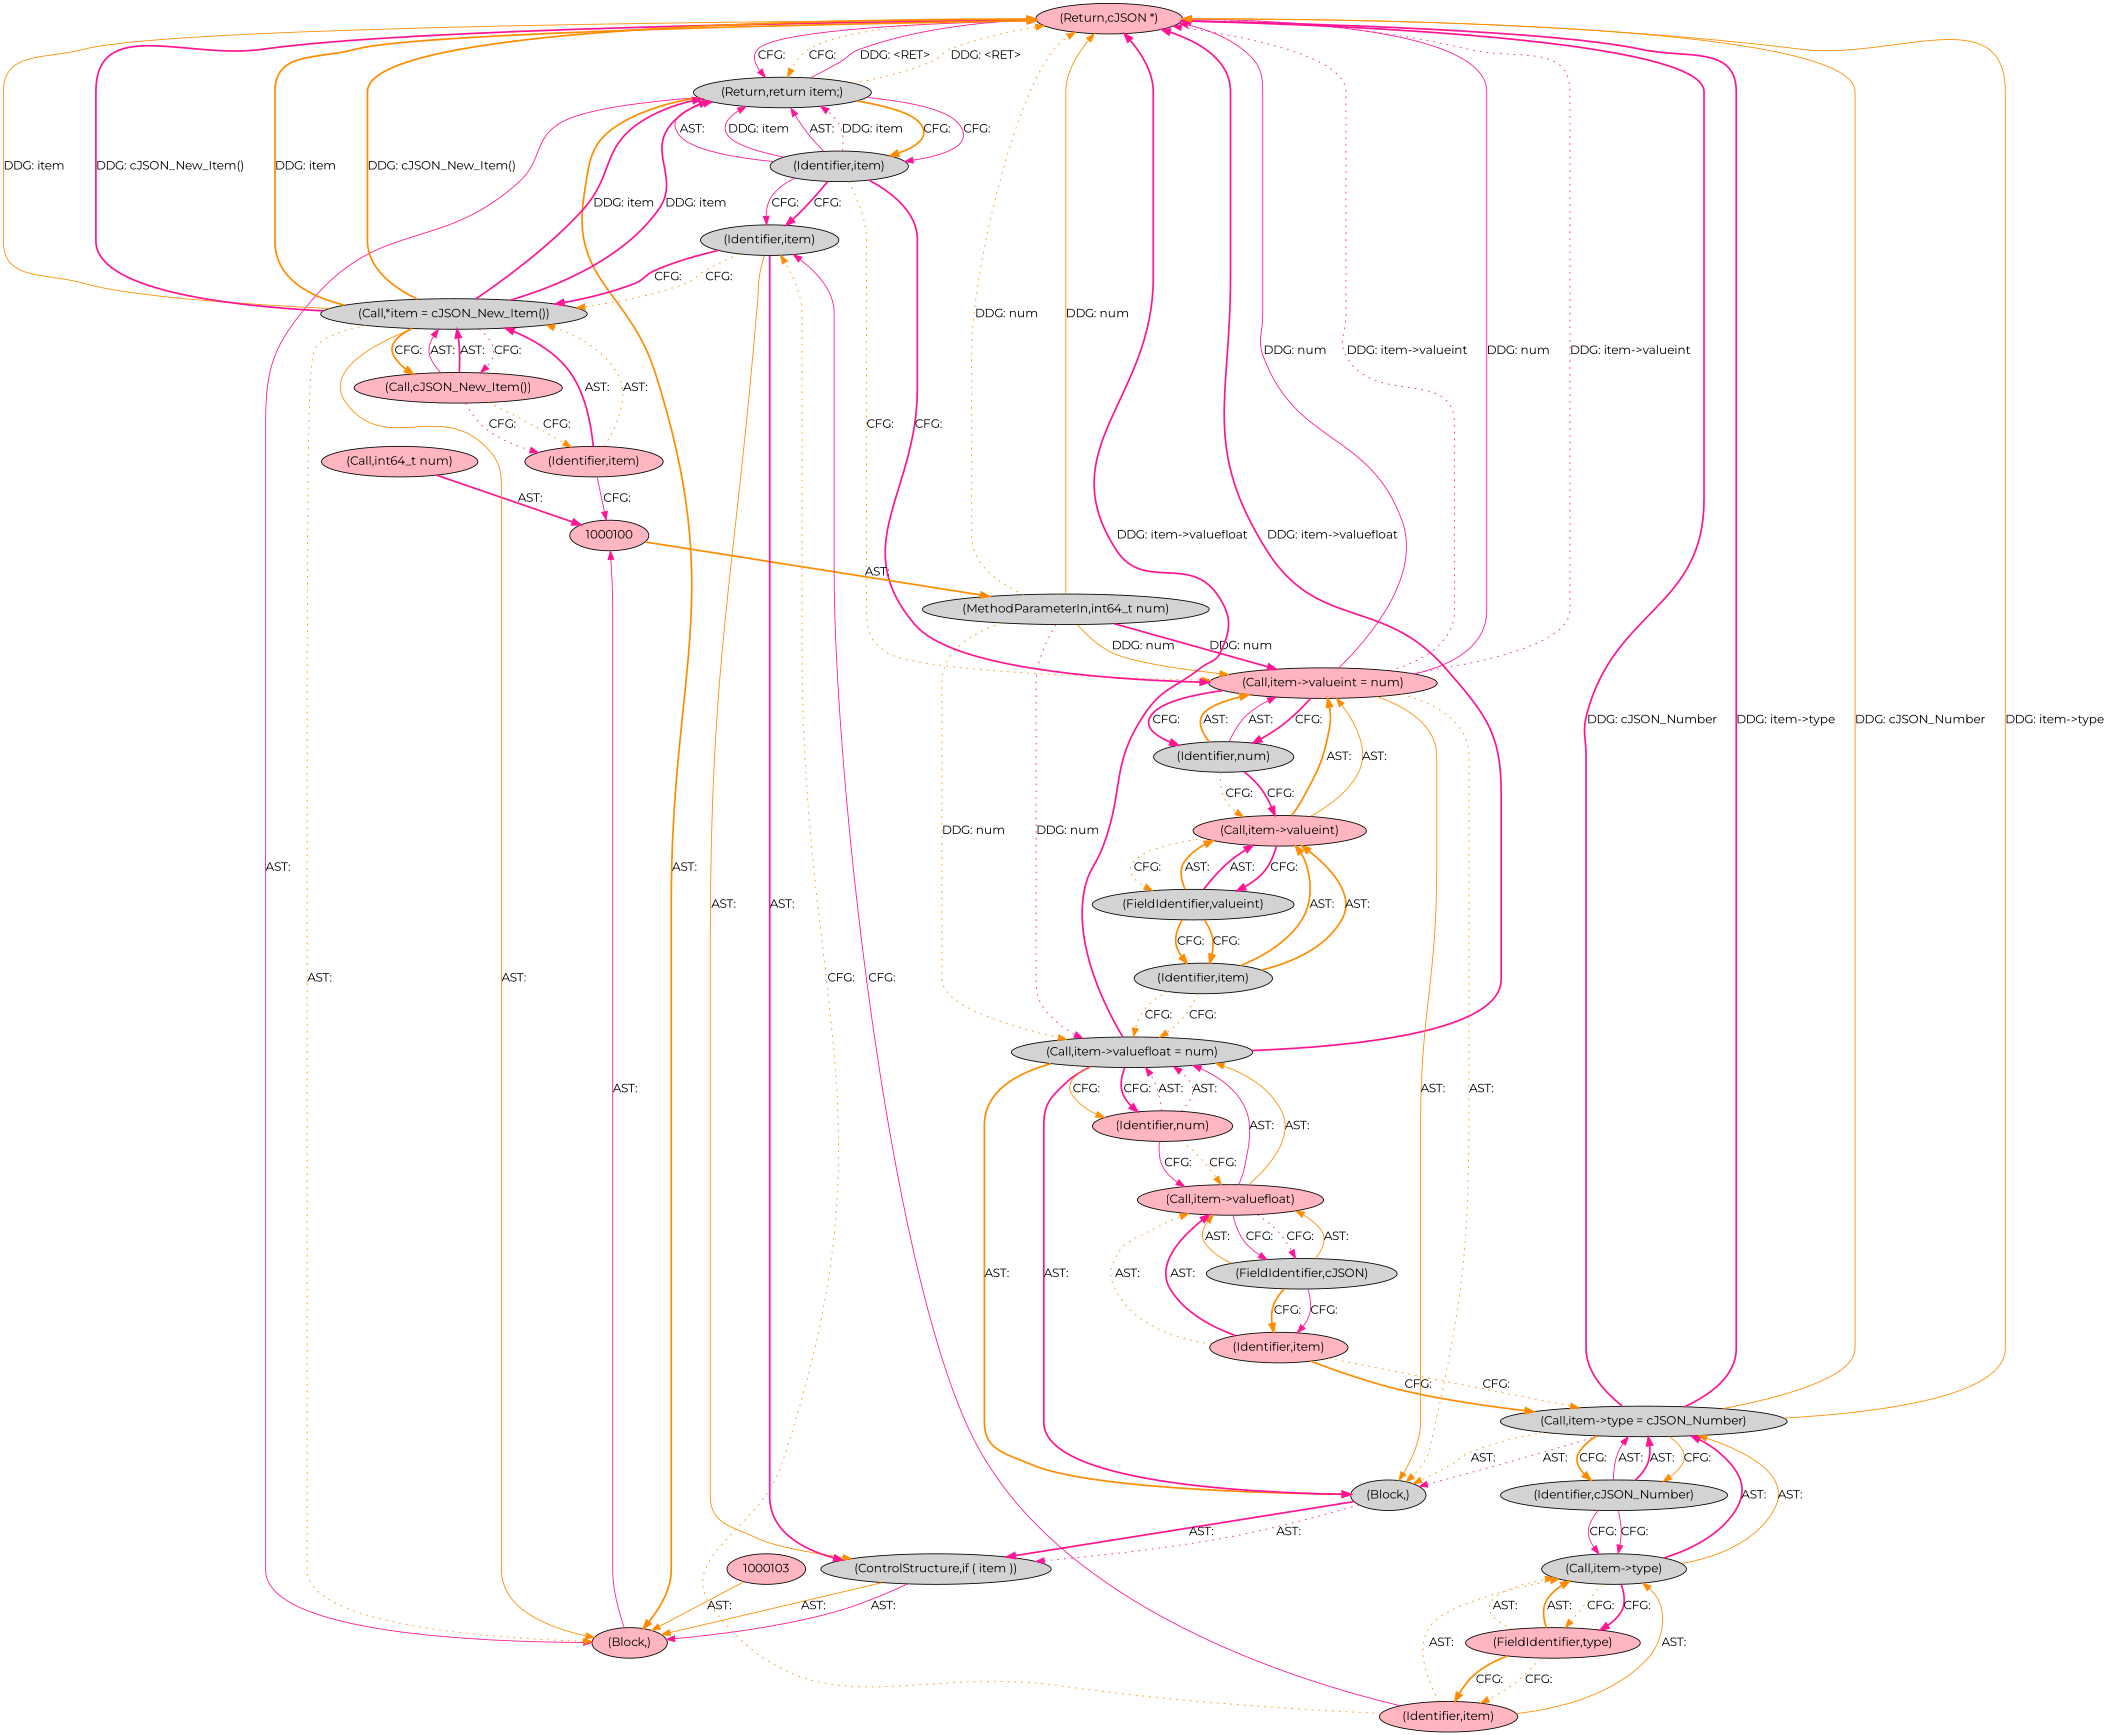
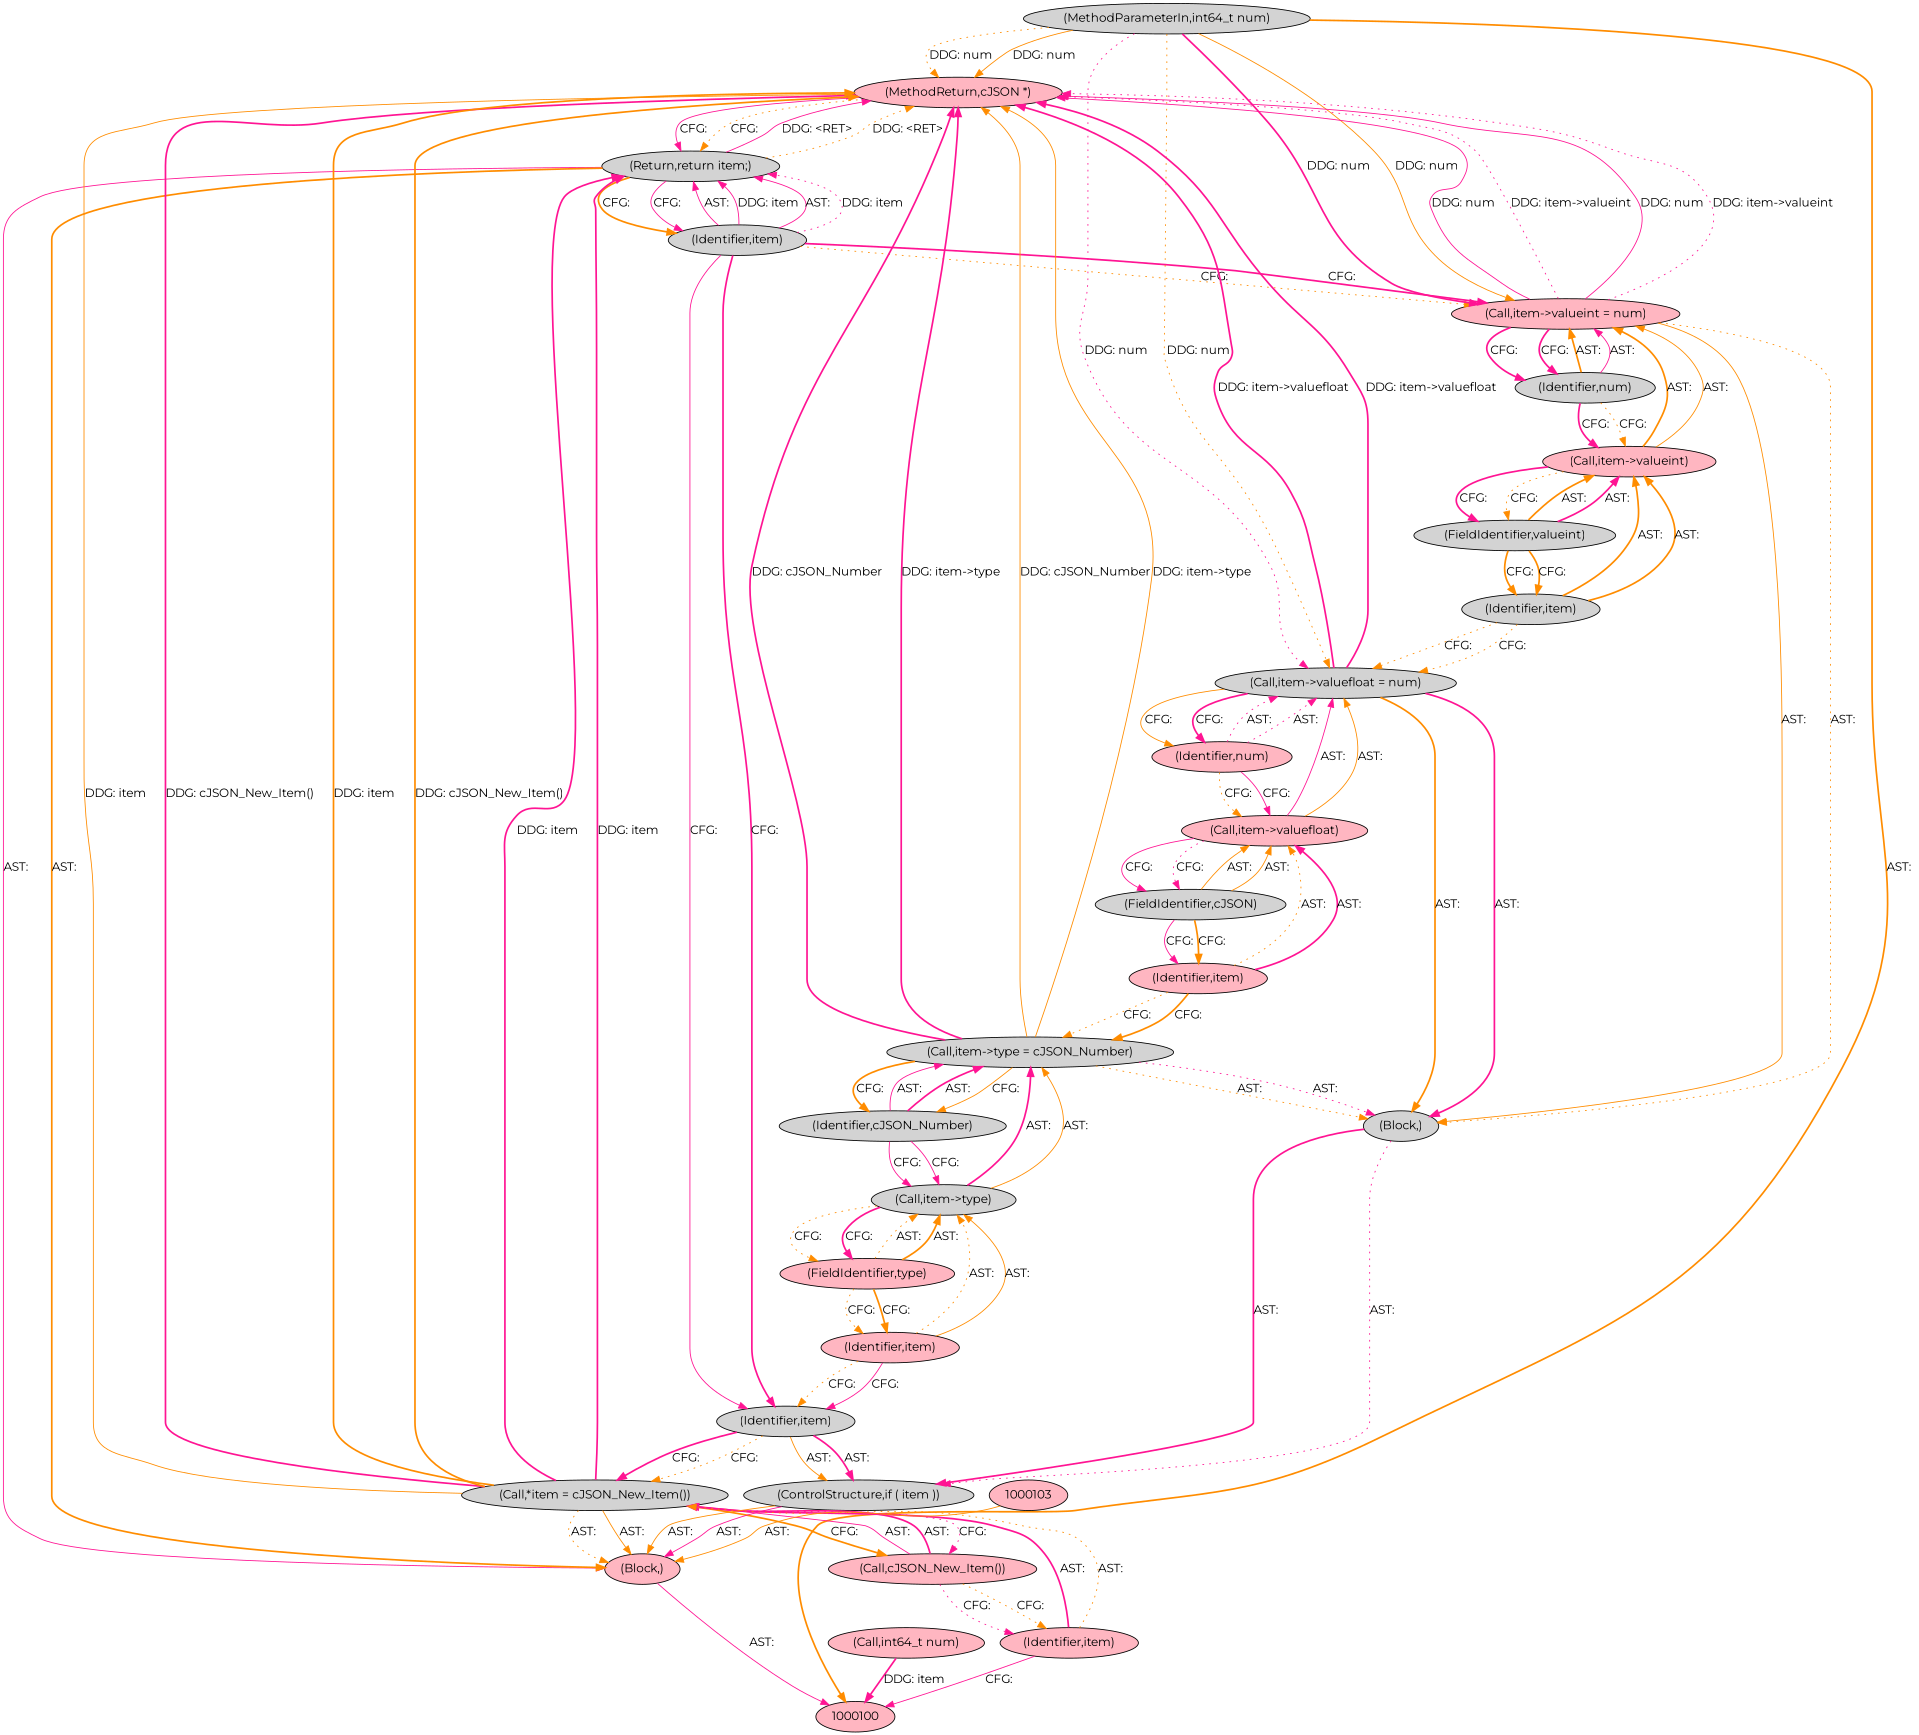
(1109, 19) -> (958, 92)
(532, 499) -> (914, 1680)
(813, 568) -> (1878, 977)
